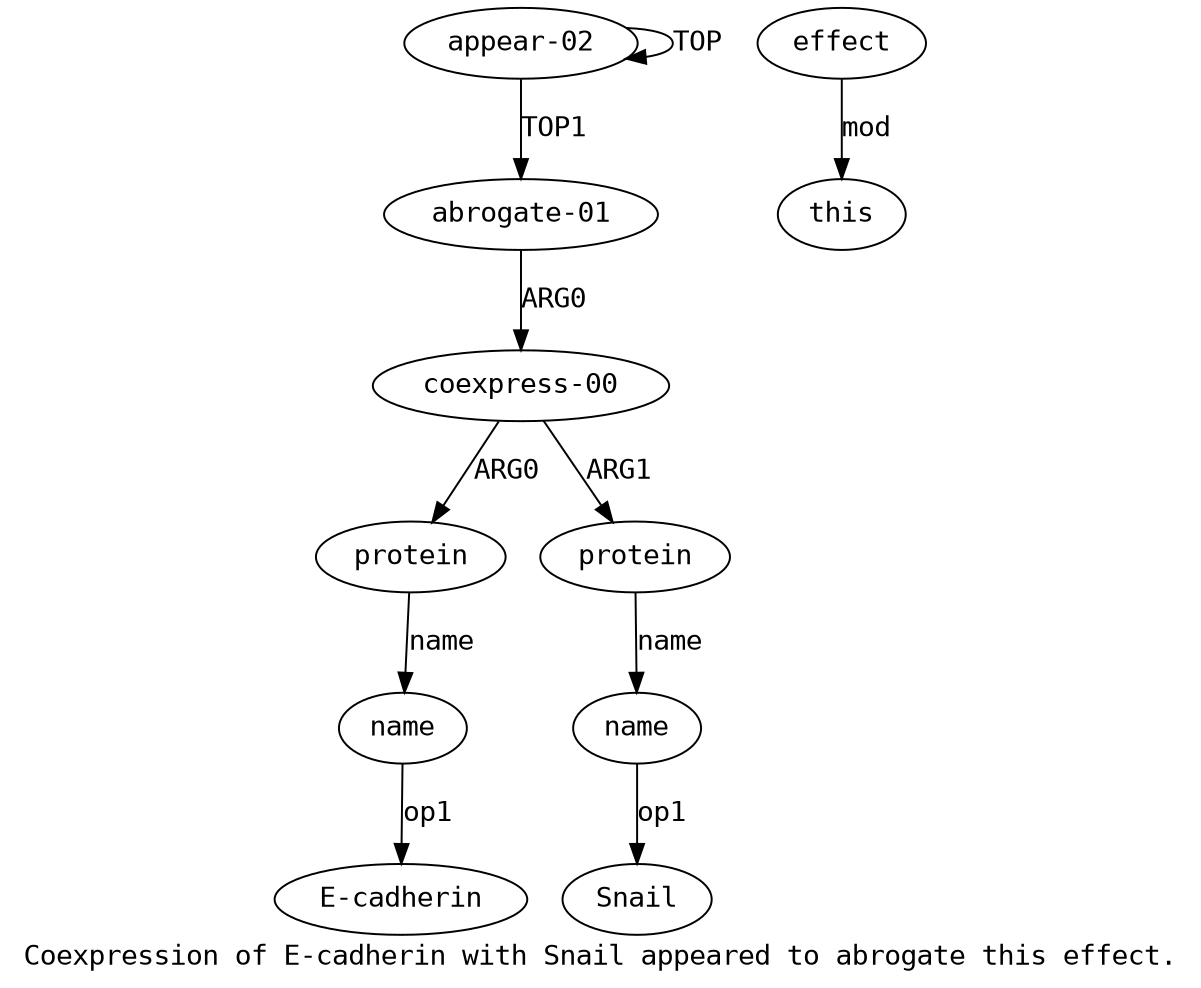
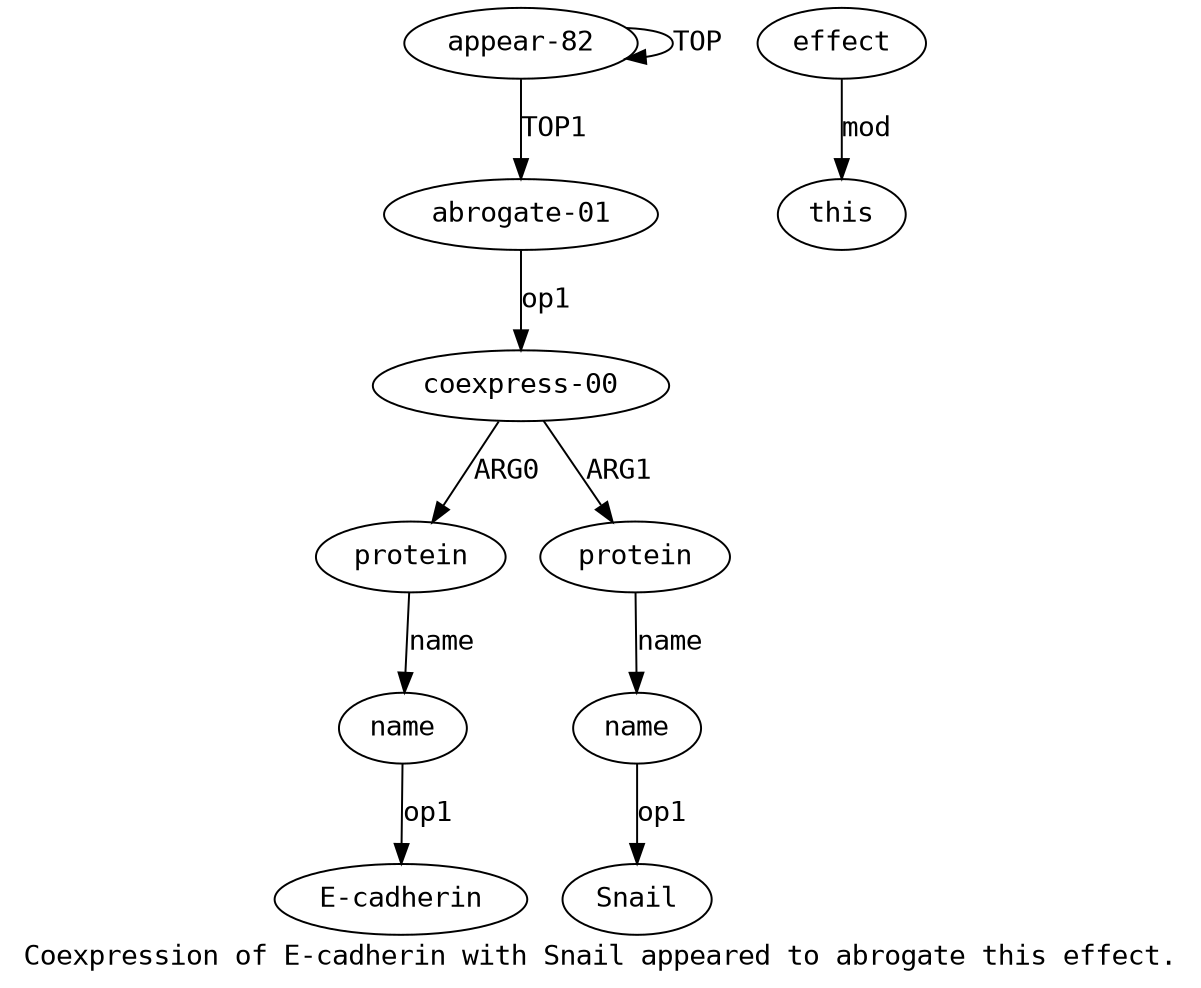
(521, 43) -> (521, 43)
(554, 300) -> (546, 300)
